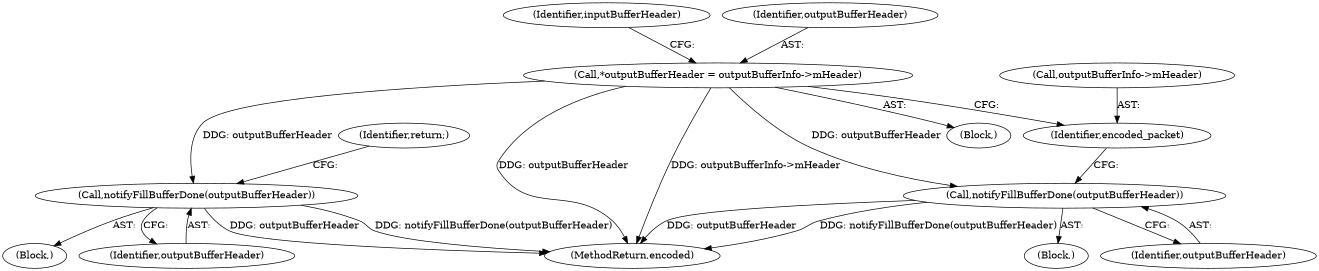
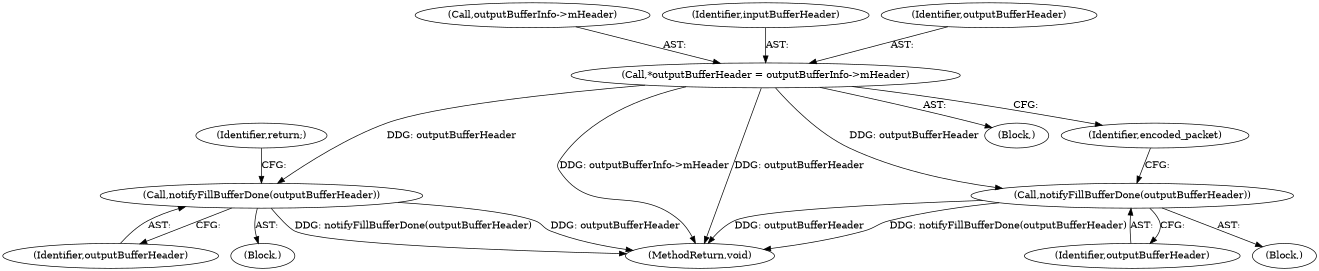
(684, 45) -> (779, 45)
(1117, 102) -> (645, 44)
(632, 256) -> (700, 256)
